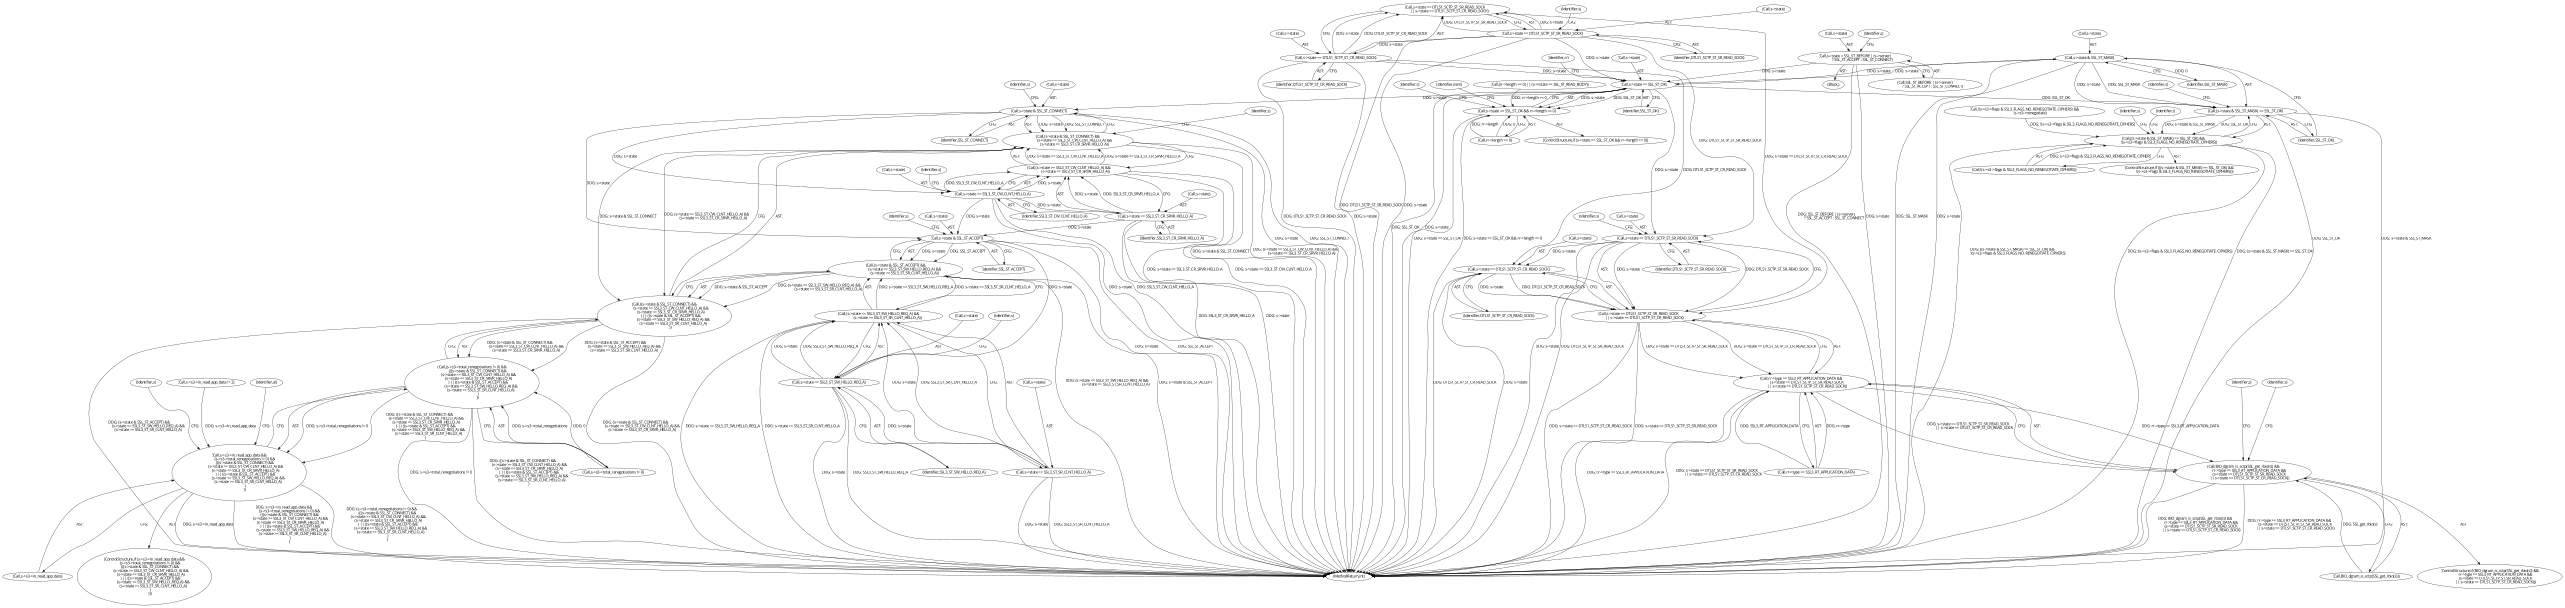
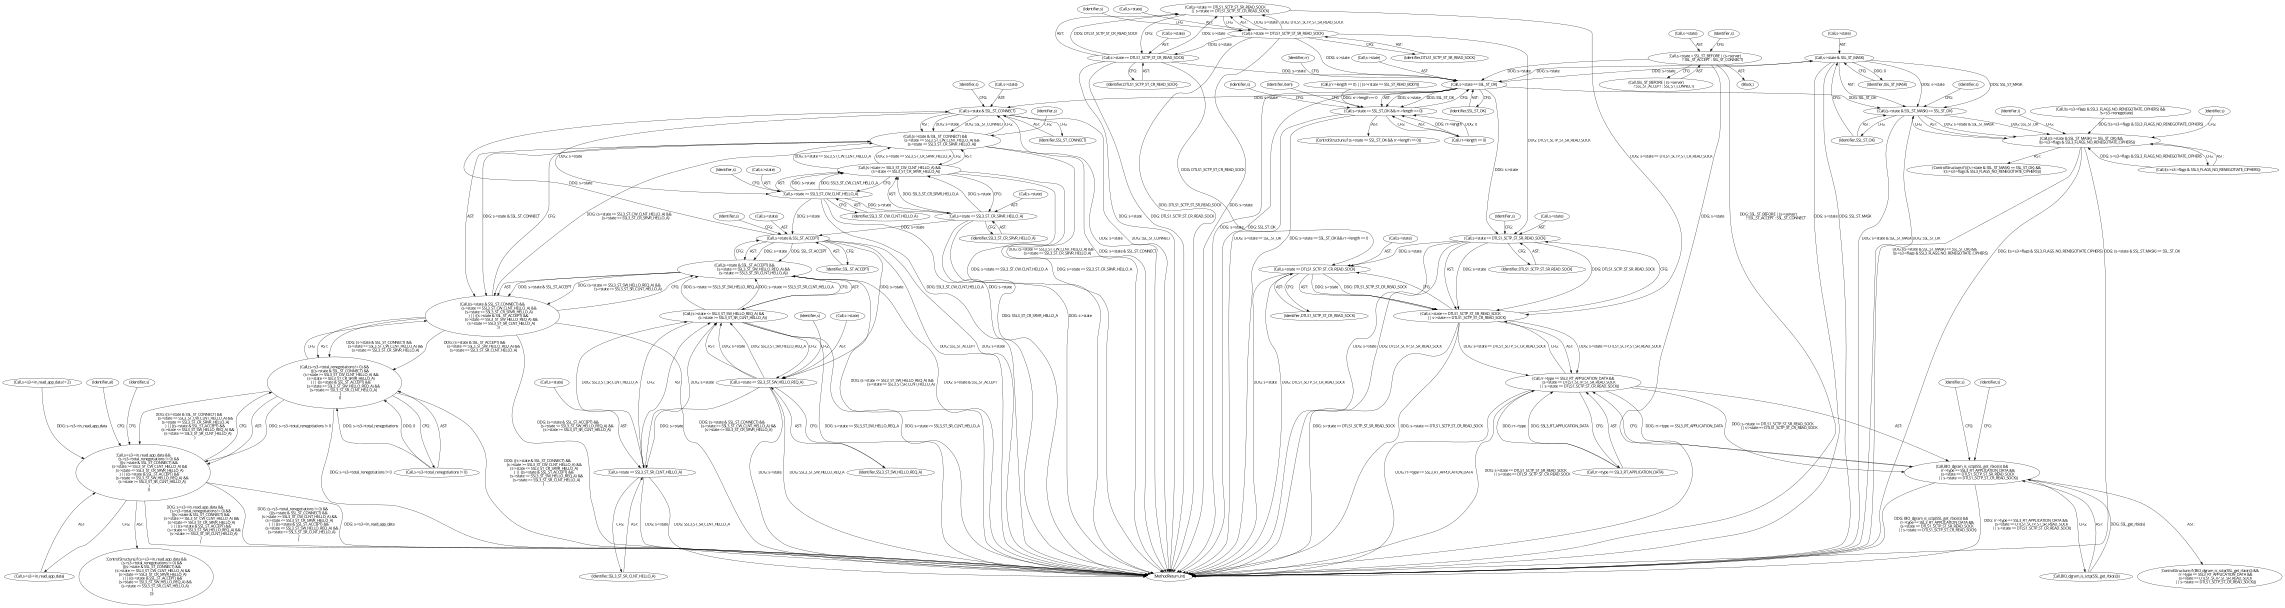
(590, 139) -> (539, 133)
none -> (623, 577)
